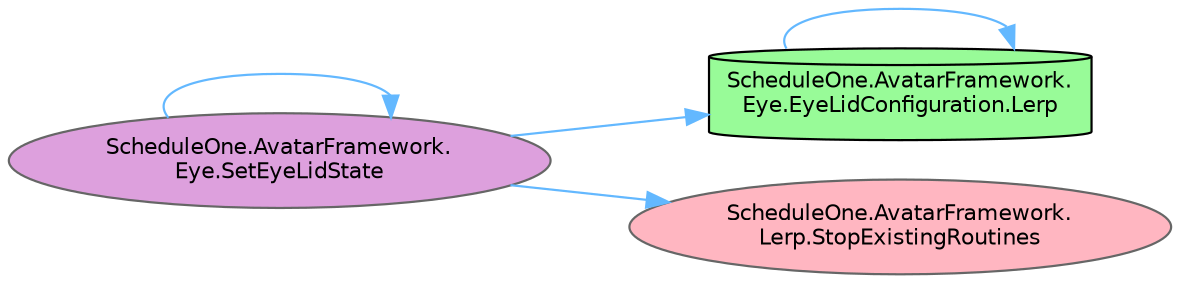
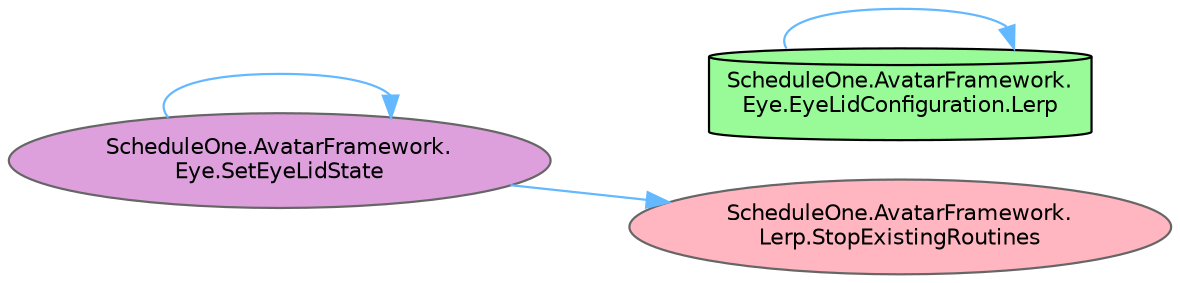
(598, 127) -> none
